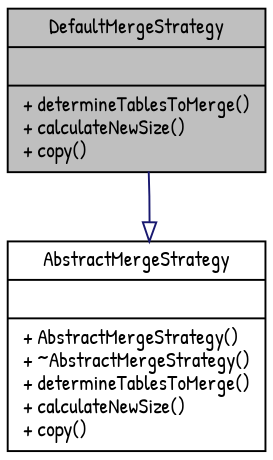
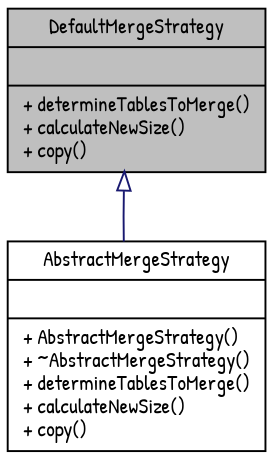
(149, 197) -> (124, 216)
